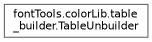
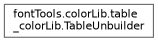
(76, 21) -> (79, 21)
